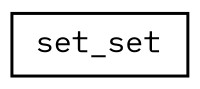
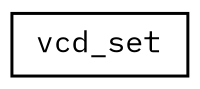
(100, 45) -> (100, 45)
